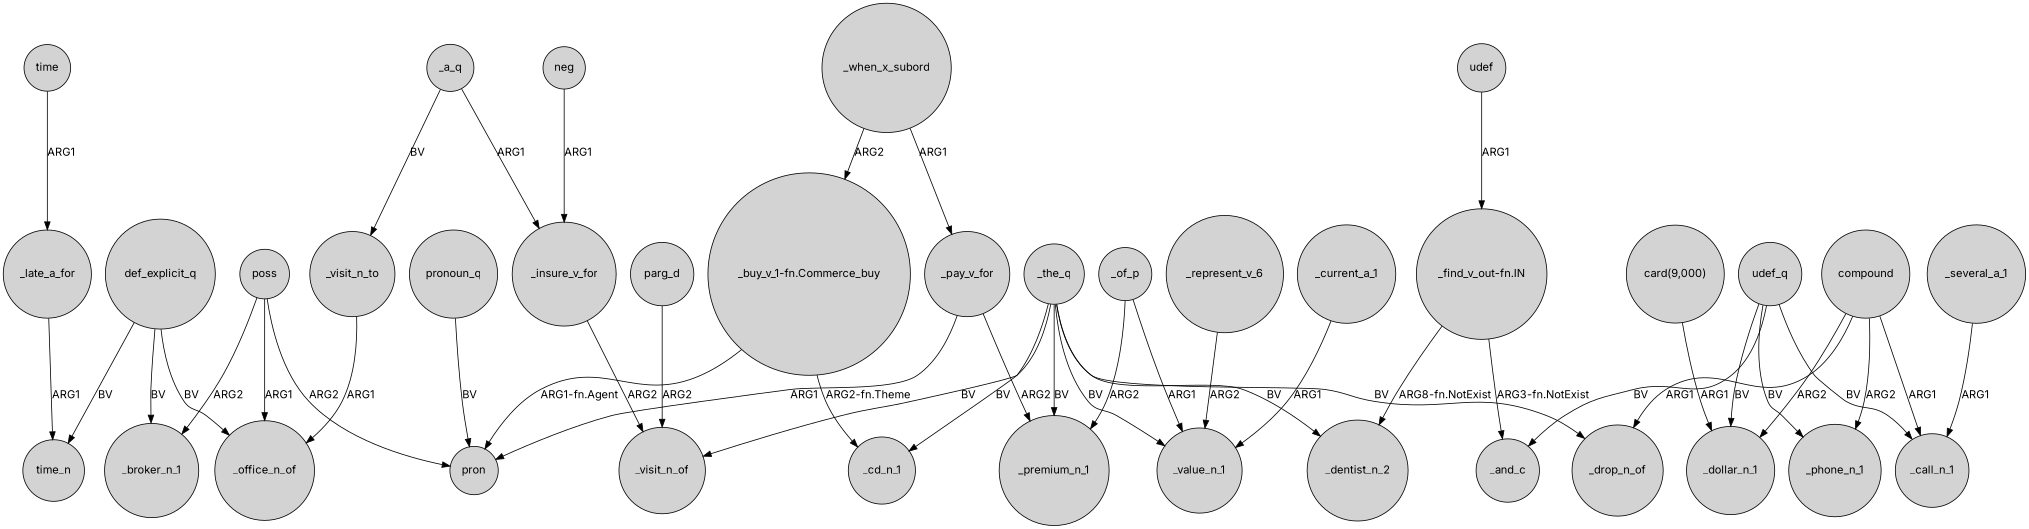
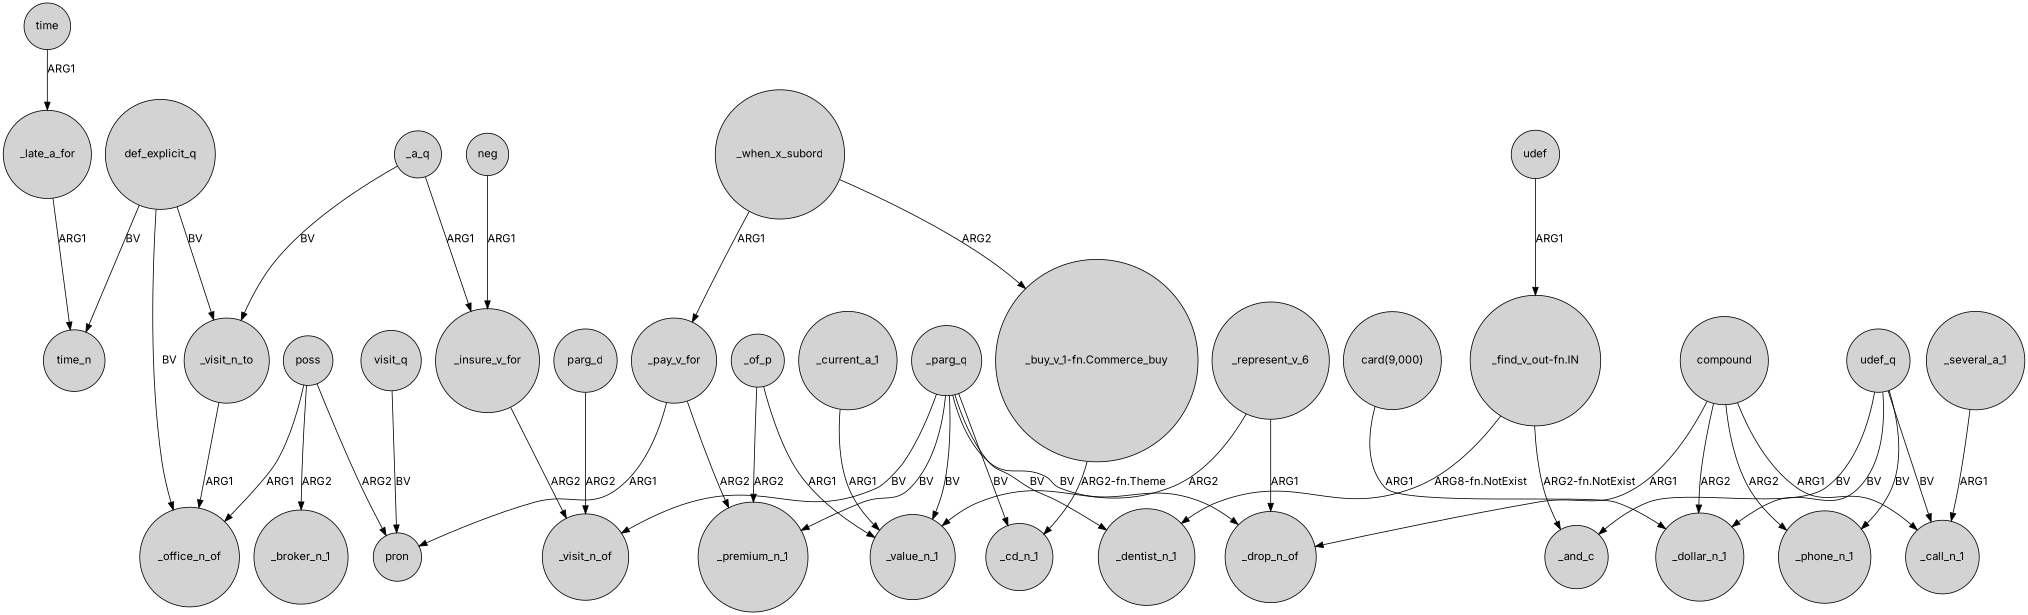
(454, 274) -> (391, 361)
(1054, 274) -> (947, 361)
(152, 372) -> (194, 260)
(608, 379) -> none
(1543, 395) -> (1590, 482)
none -> (1271, 461)
(1358, 471) -> (1147, 557)
